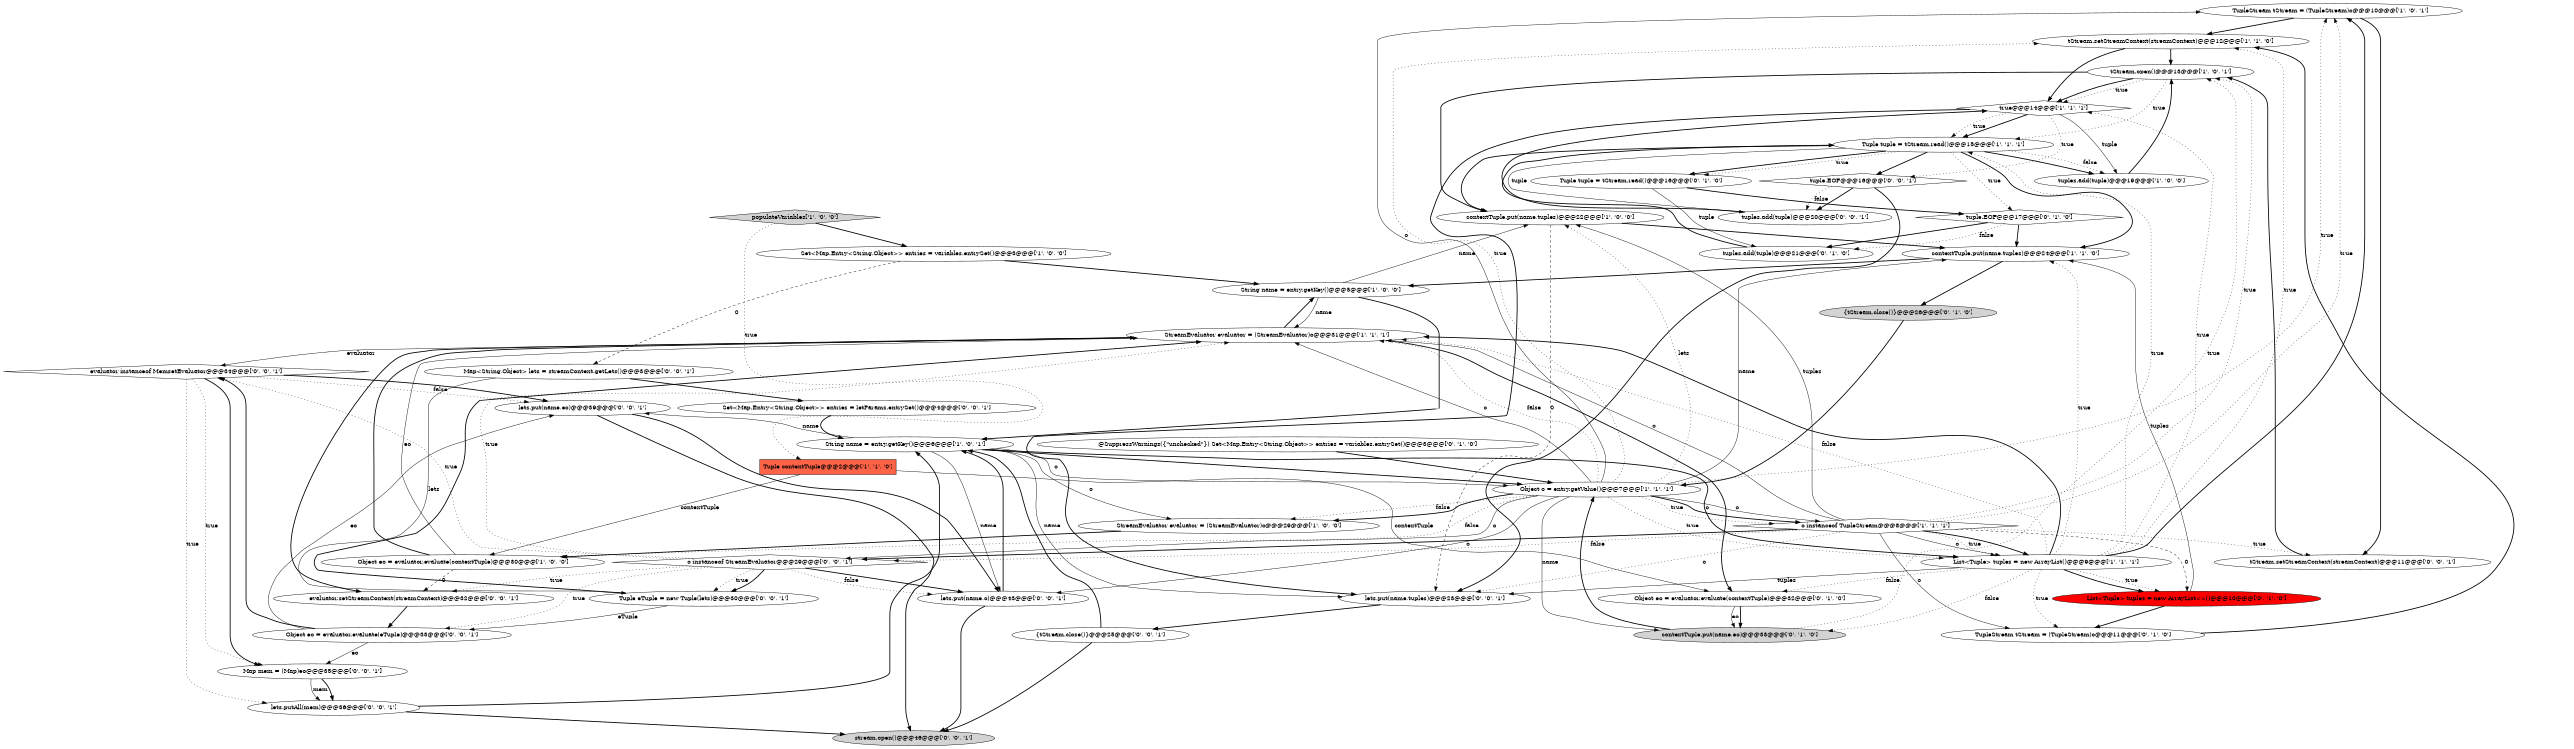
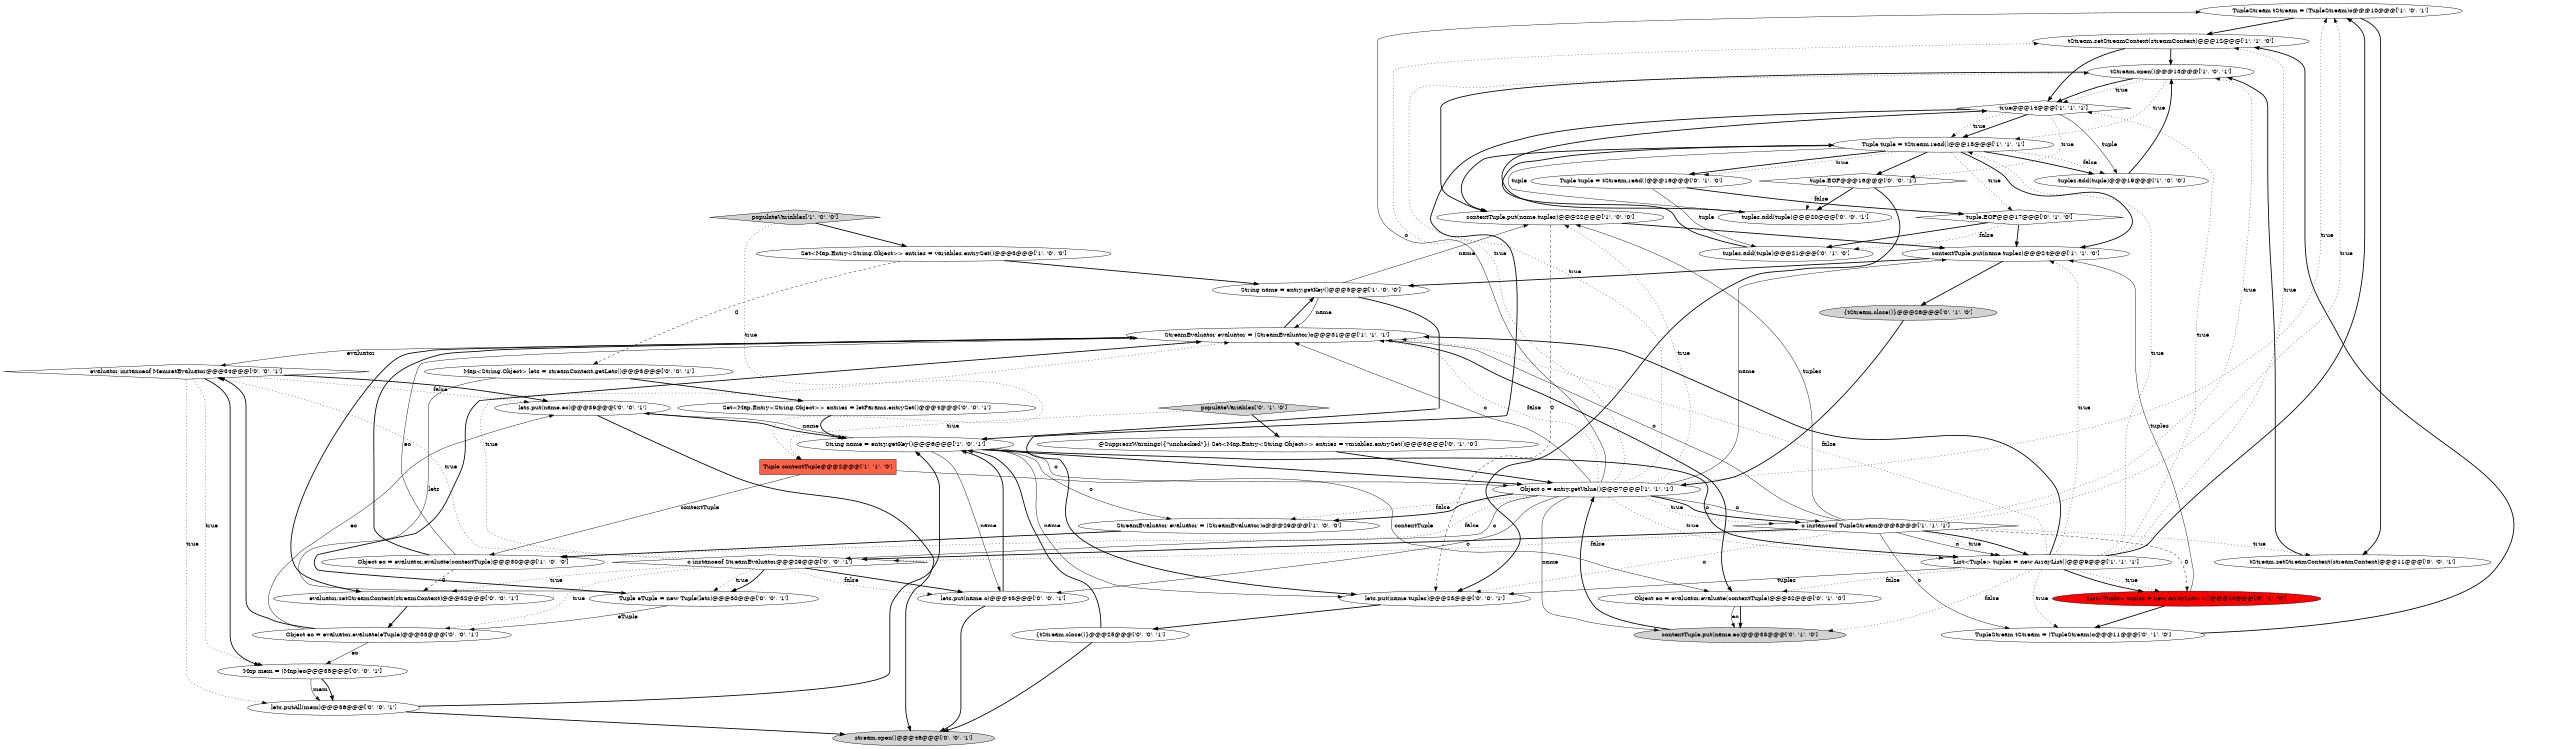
(1684, 353) -> (1684, 353)
none -> (1244, 408)
(2111, 450) -> (1465, 87)
(826, 489) -> (744, 422)
